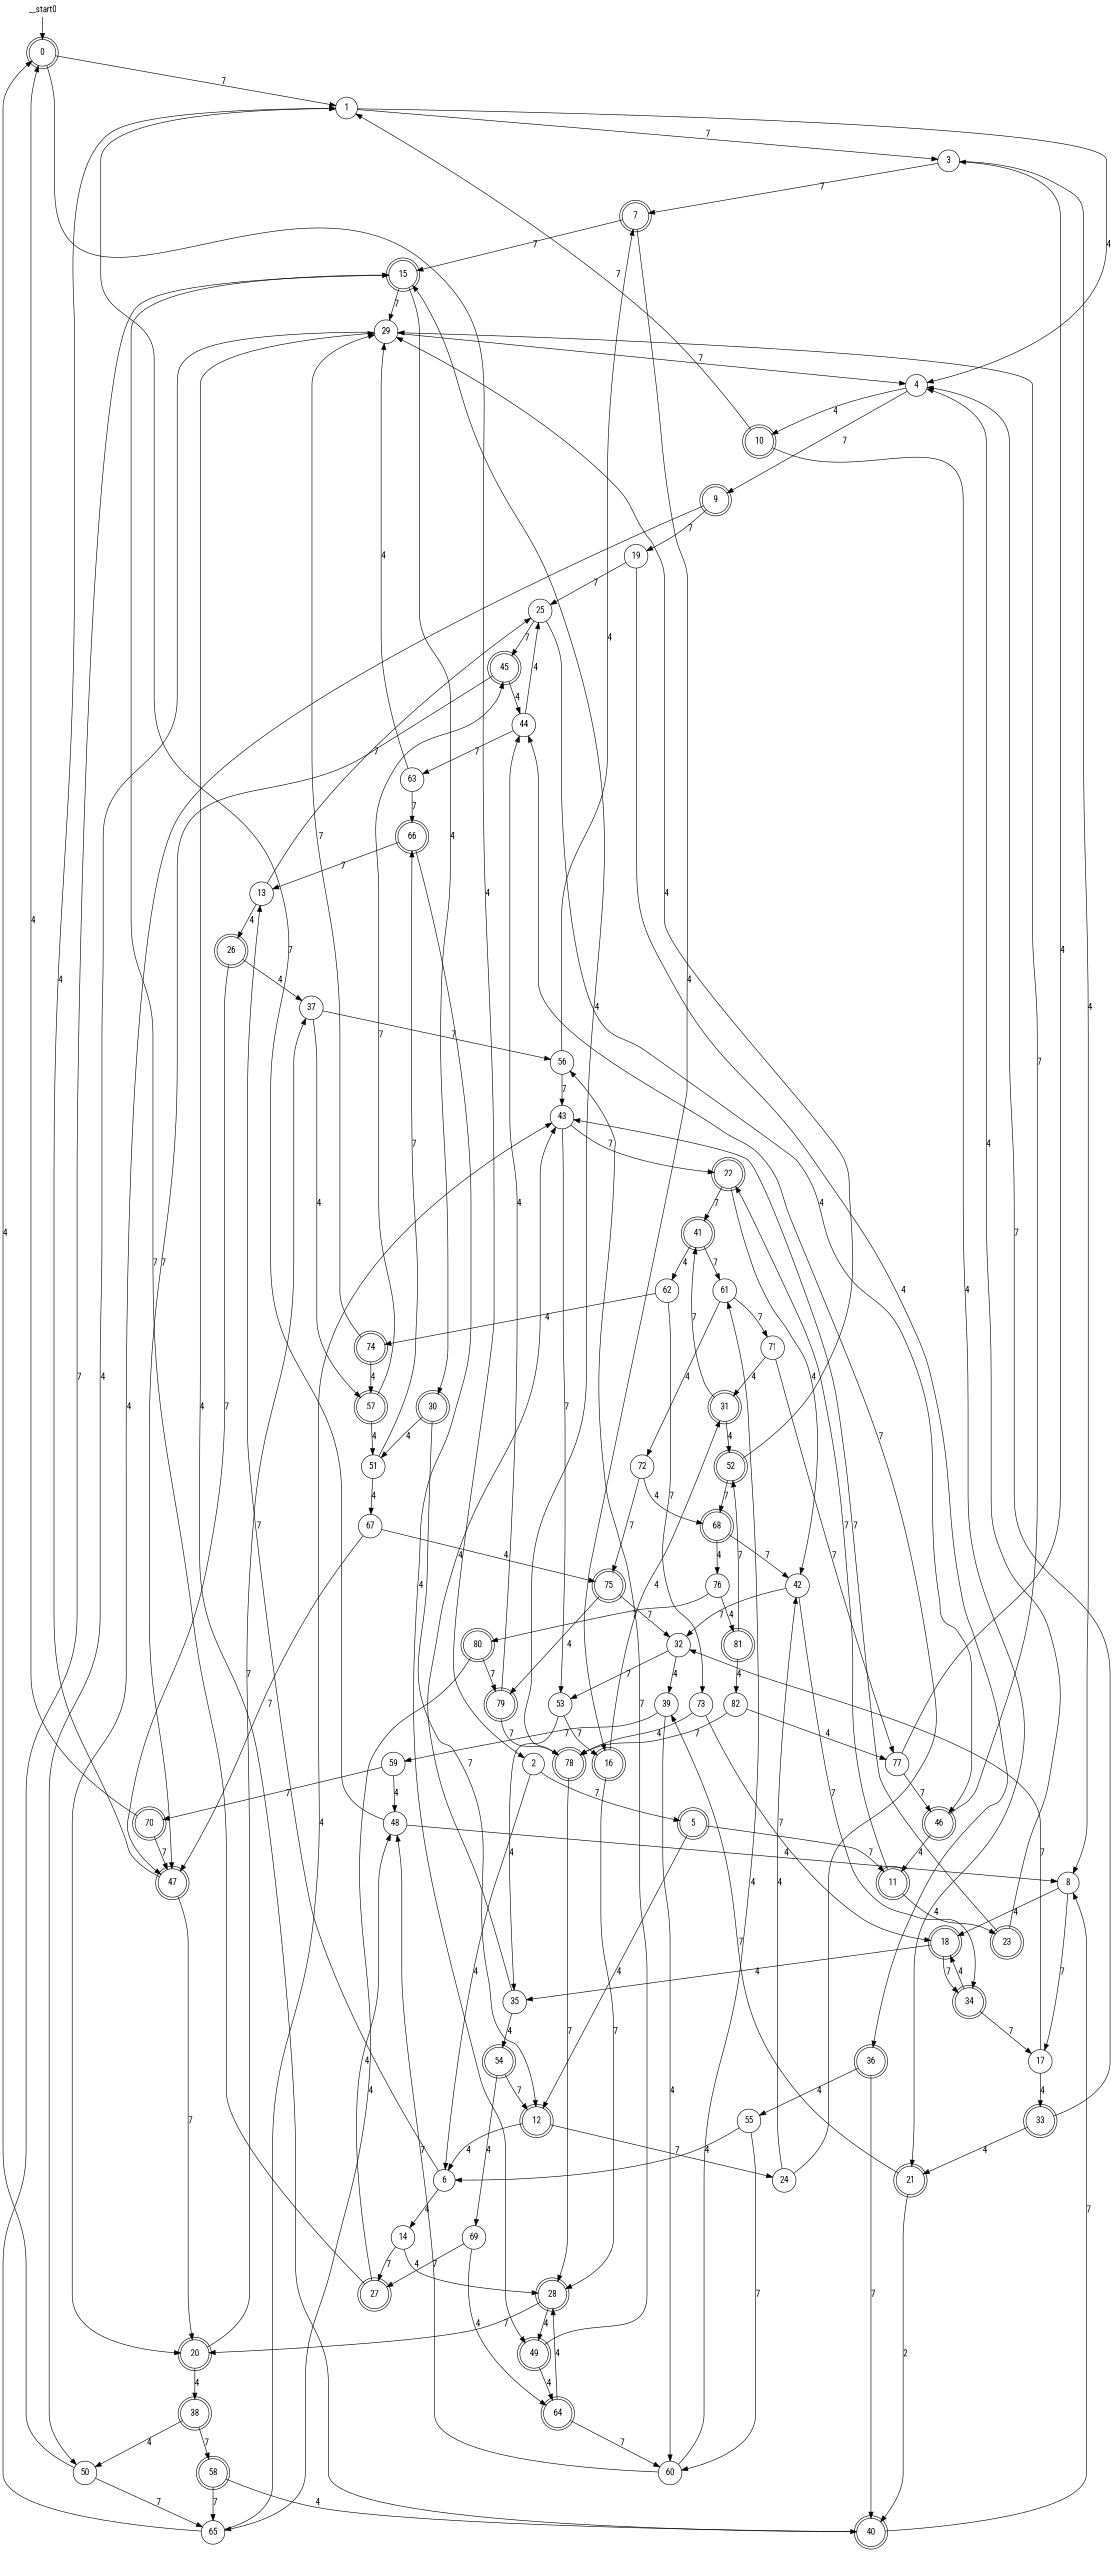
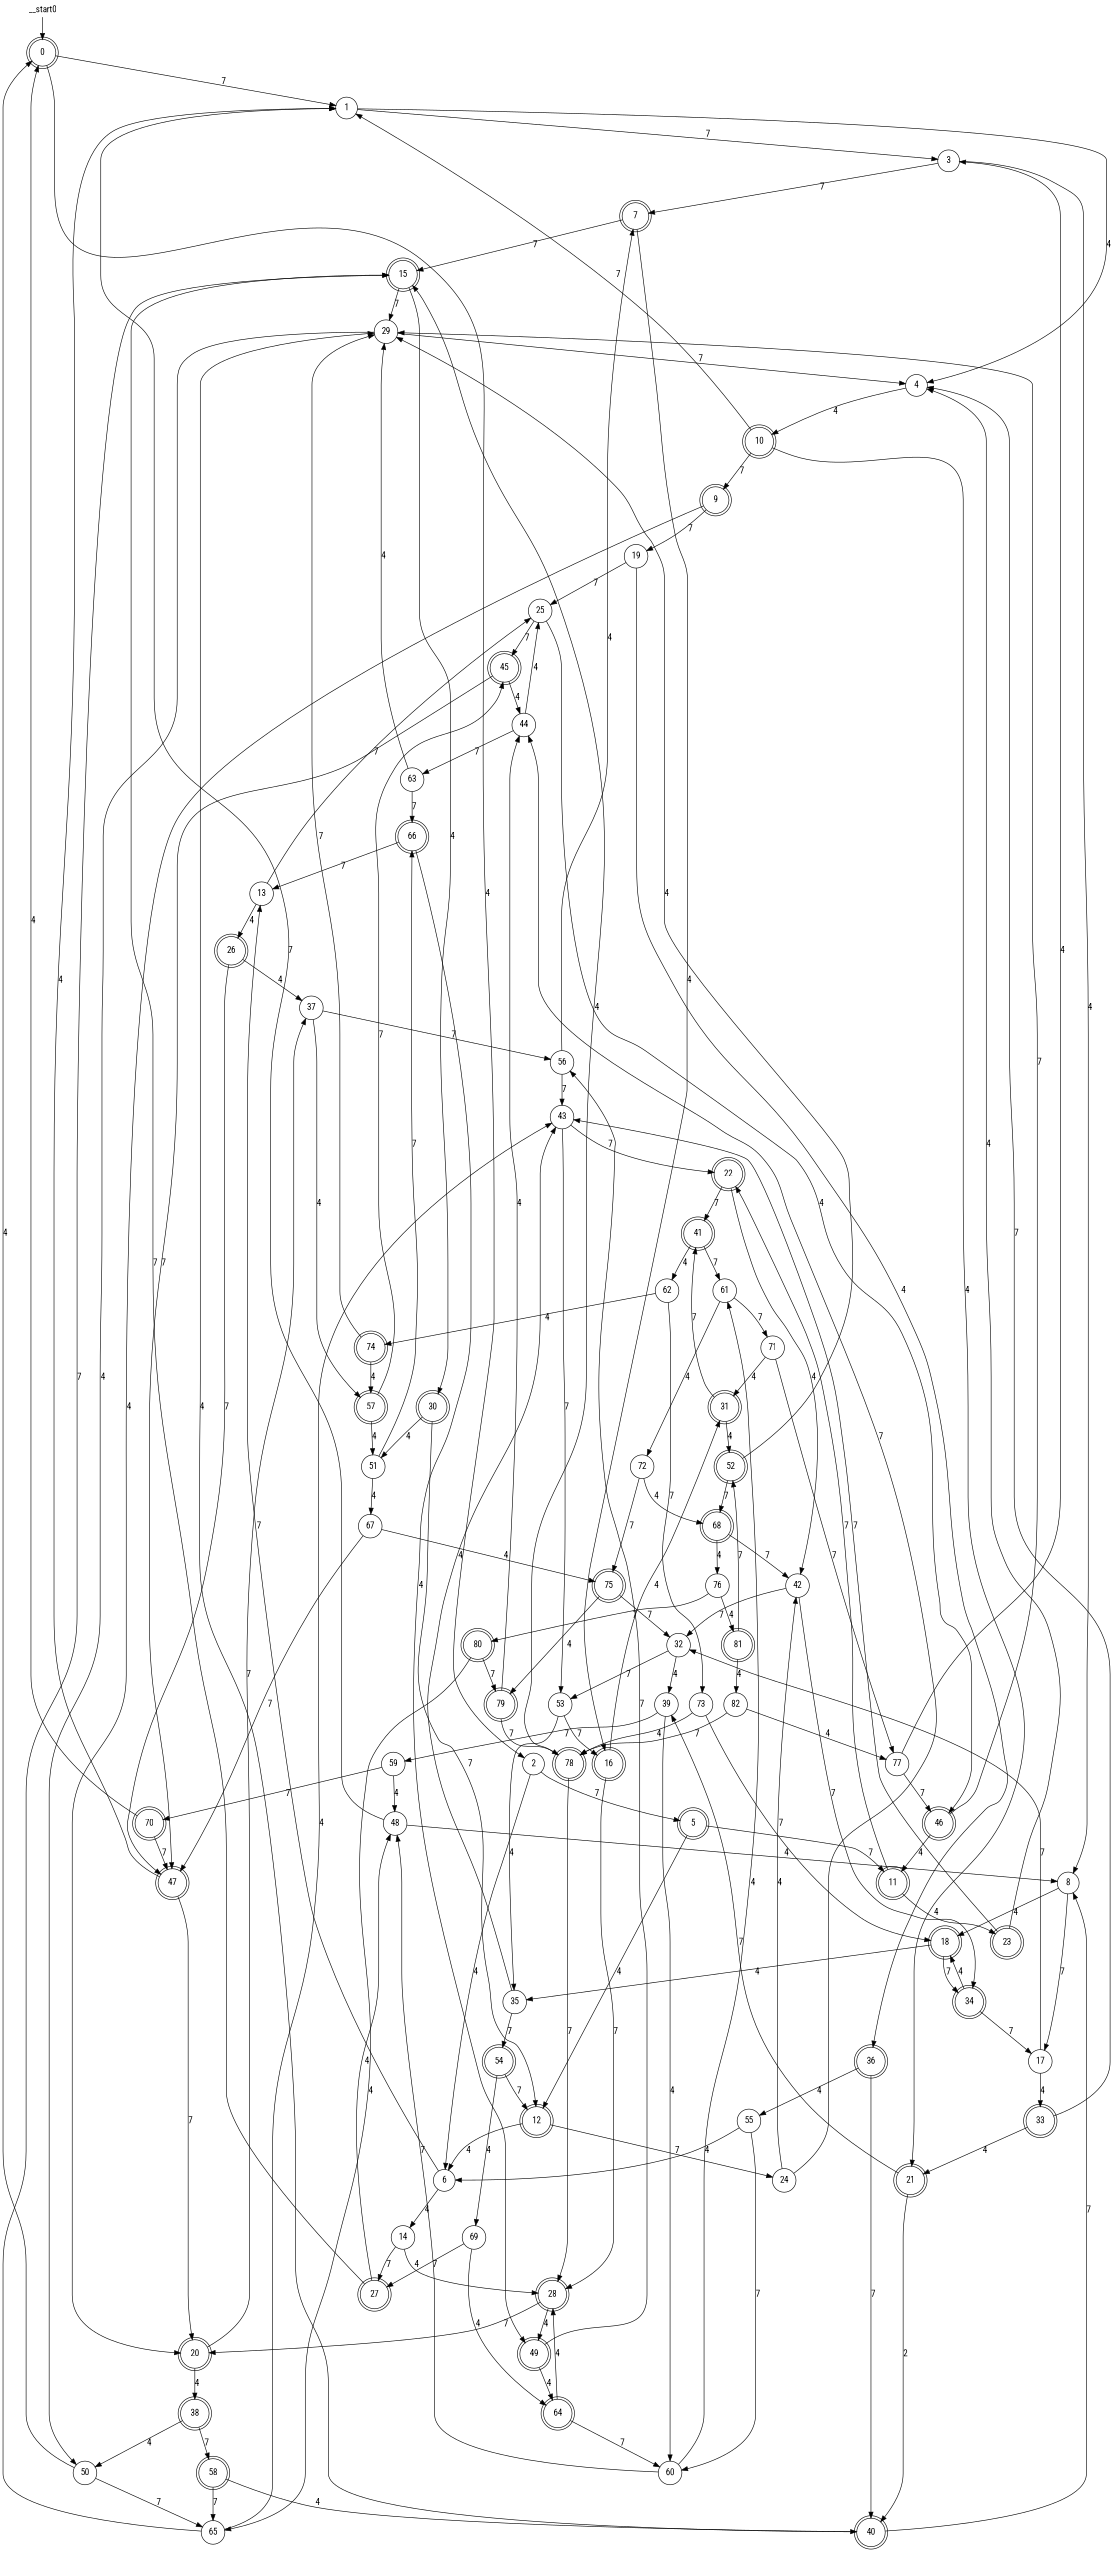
(820, 441) -> (739, 469)
(510, 2032) -> (510, 2032)
